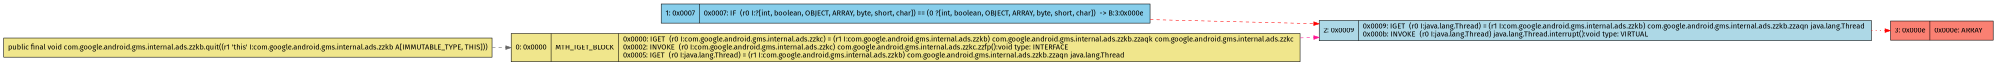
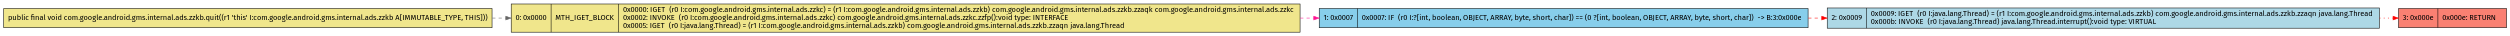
(1962, 30) -> (2472, 18)
(1307, 38) -> (1307, 18)
